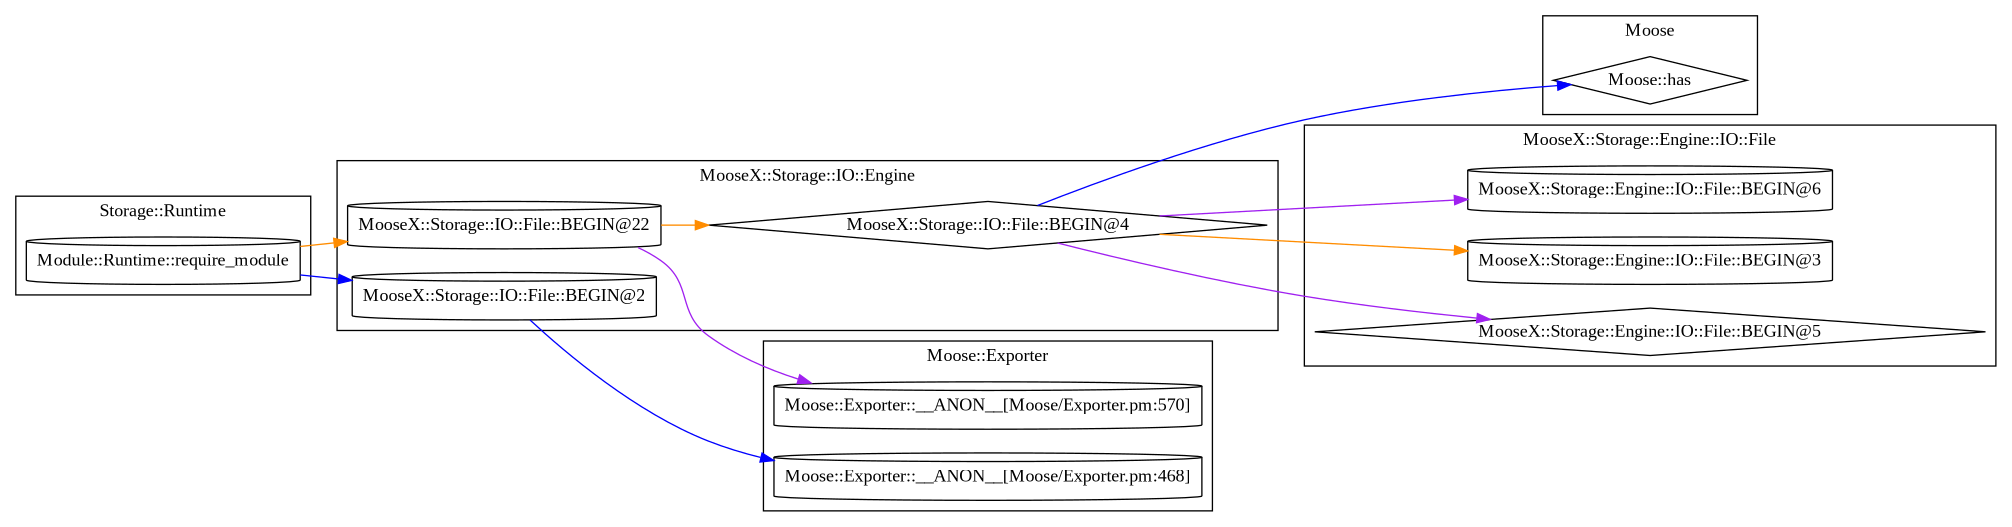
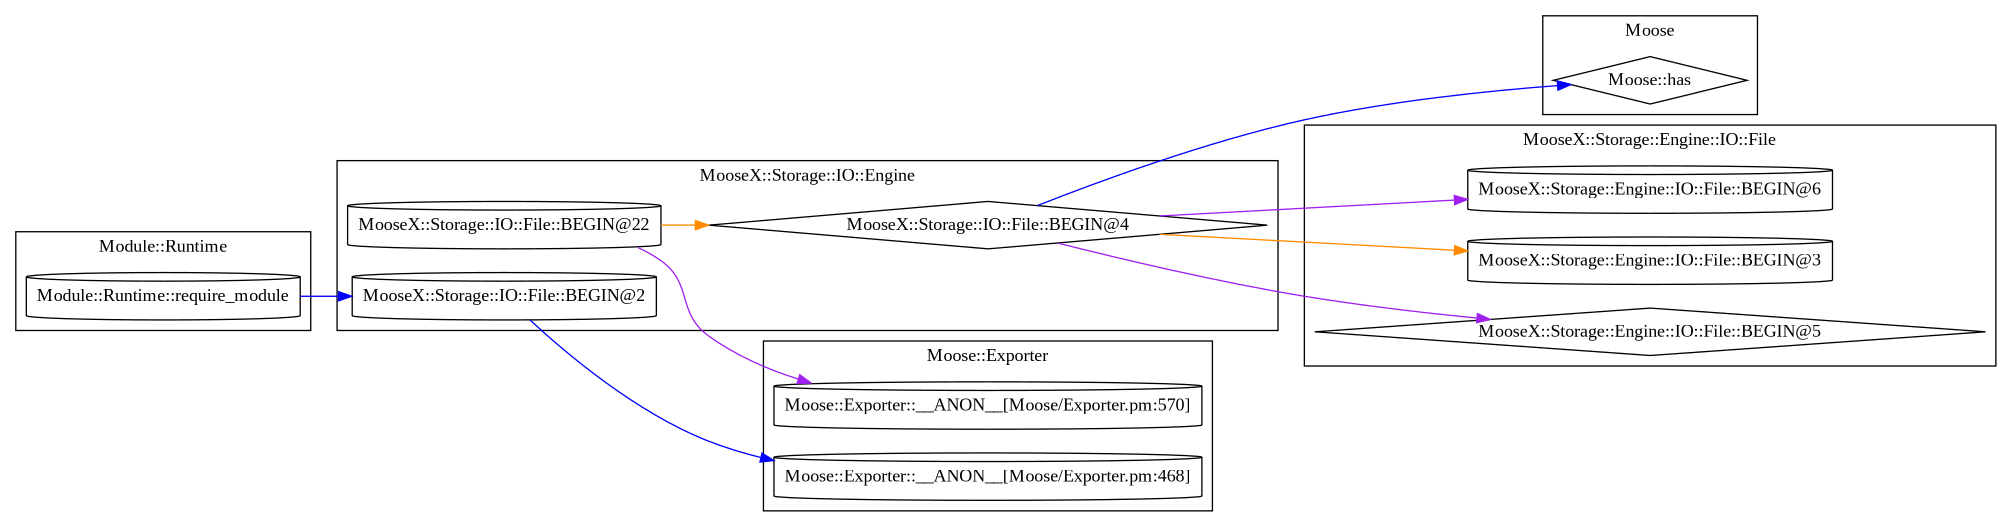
(163, 211) -> (163, 247)
(319, 244) -> none
